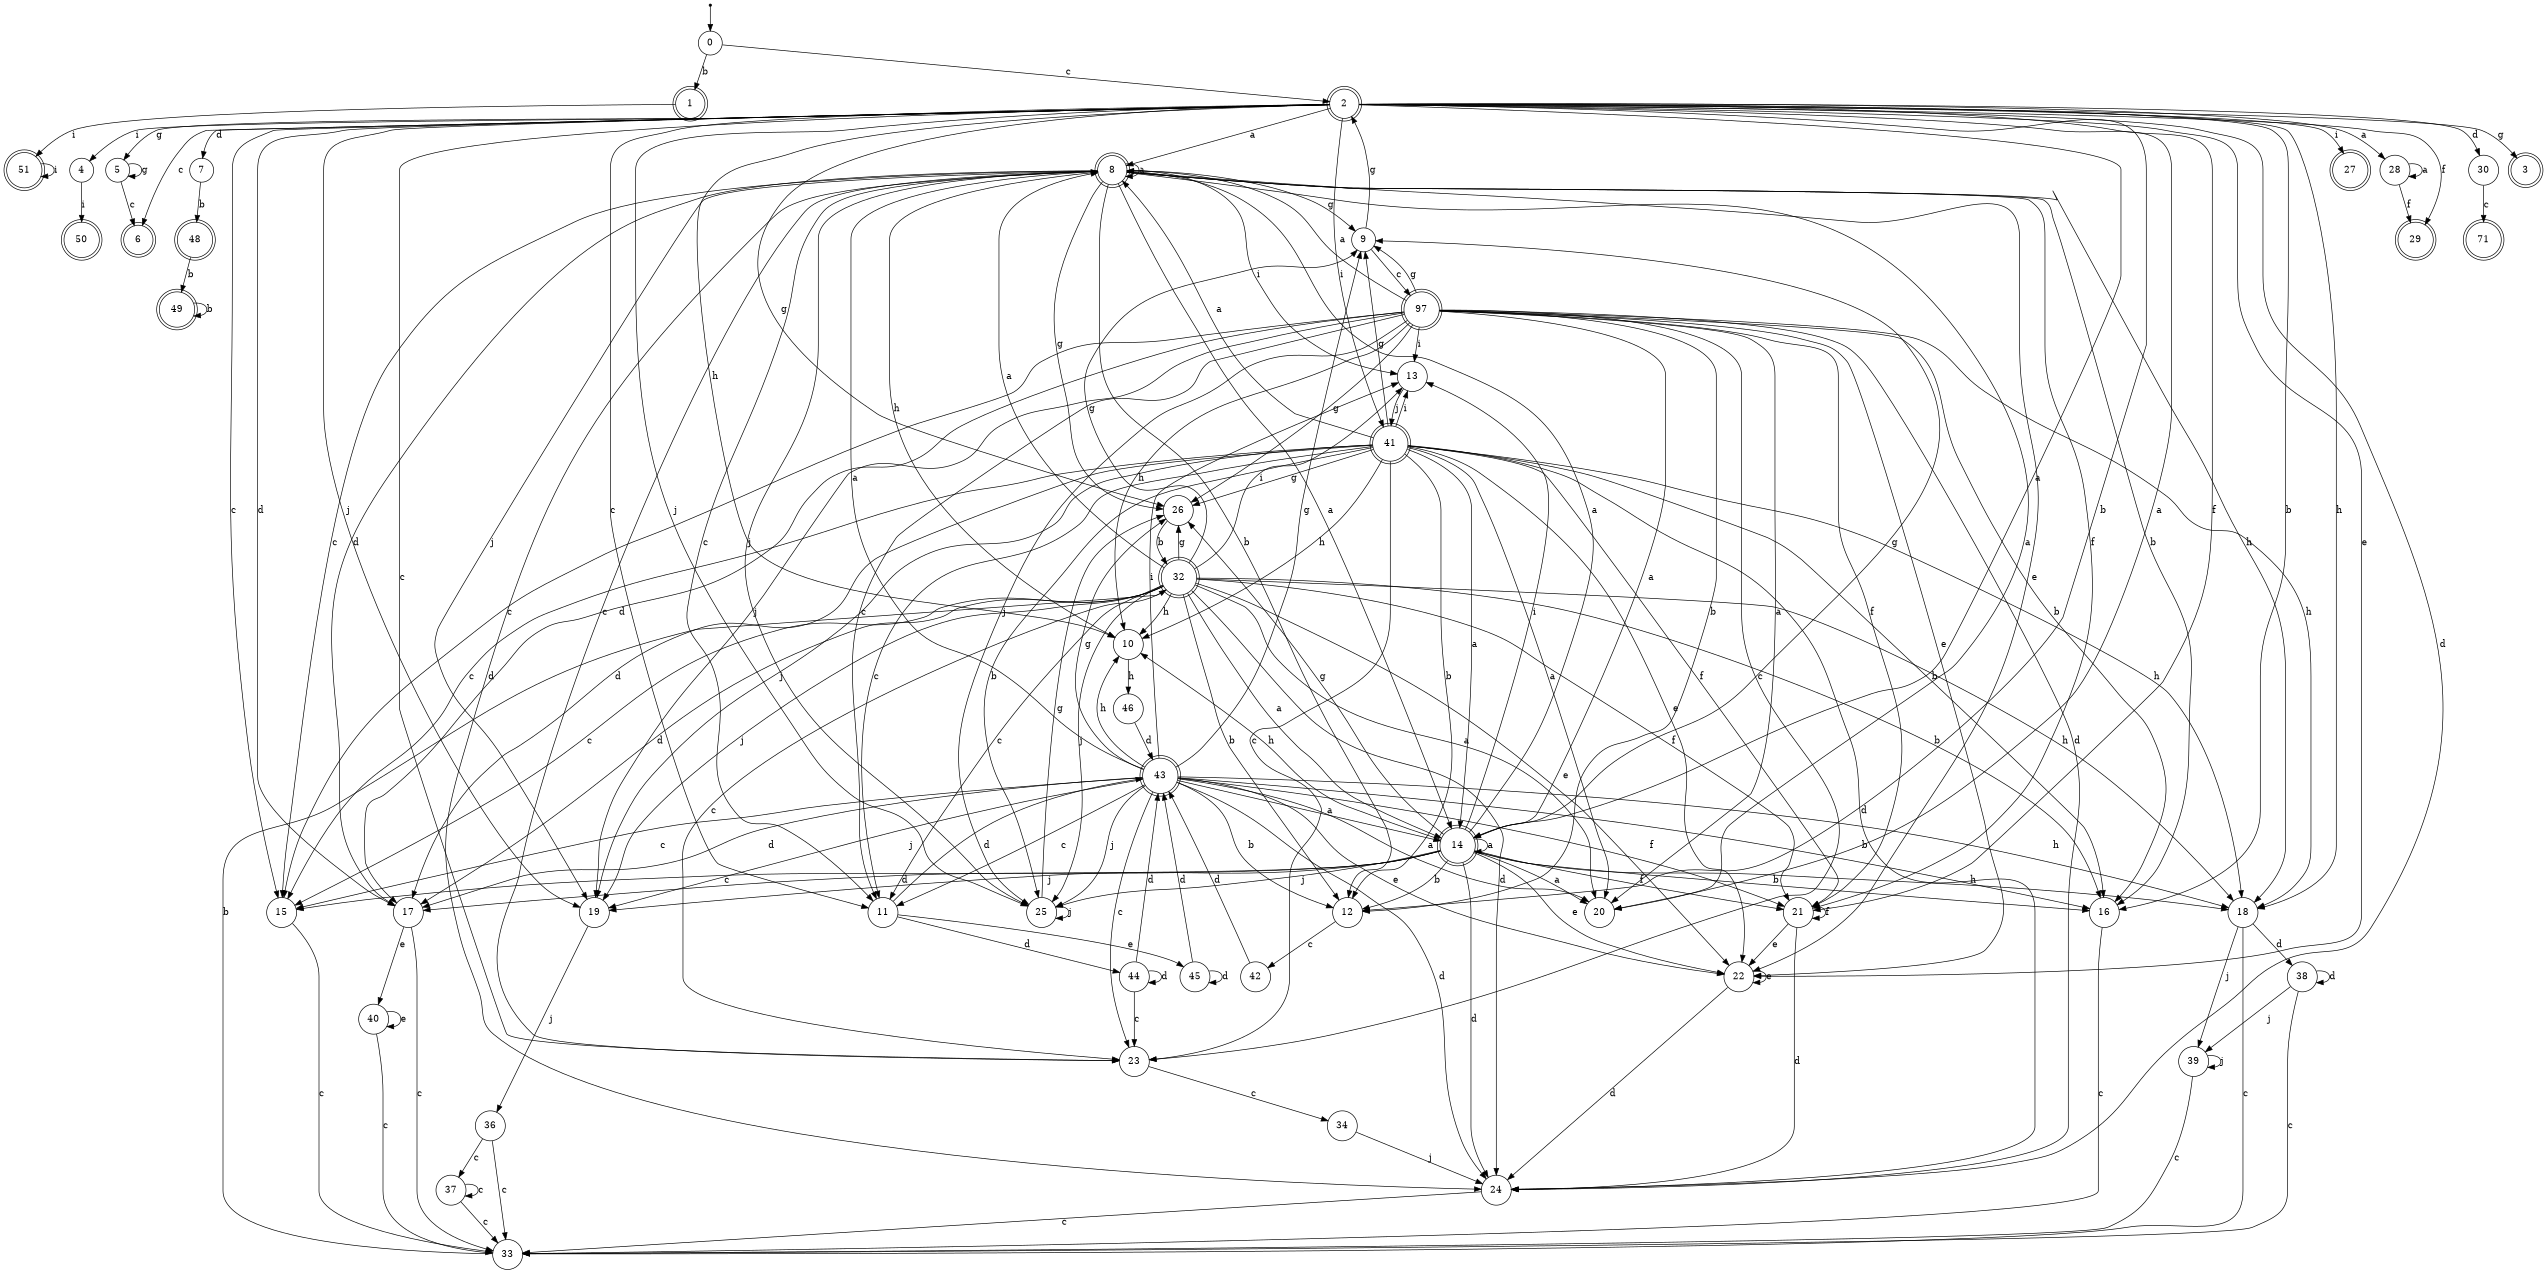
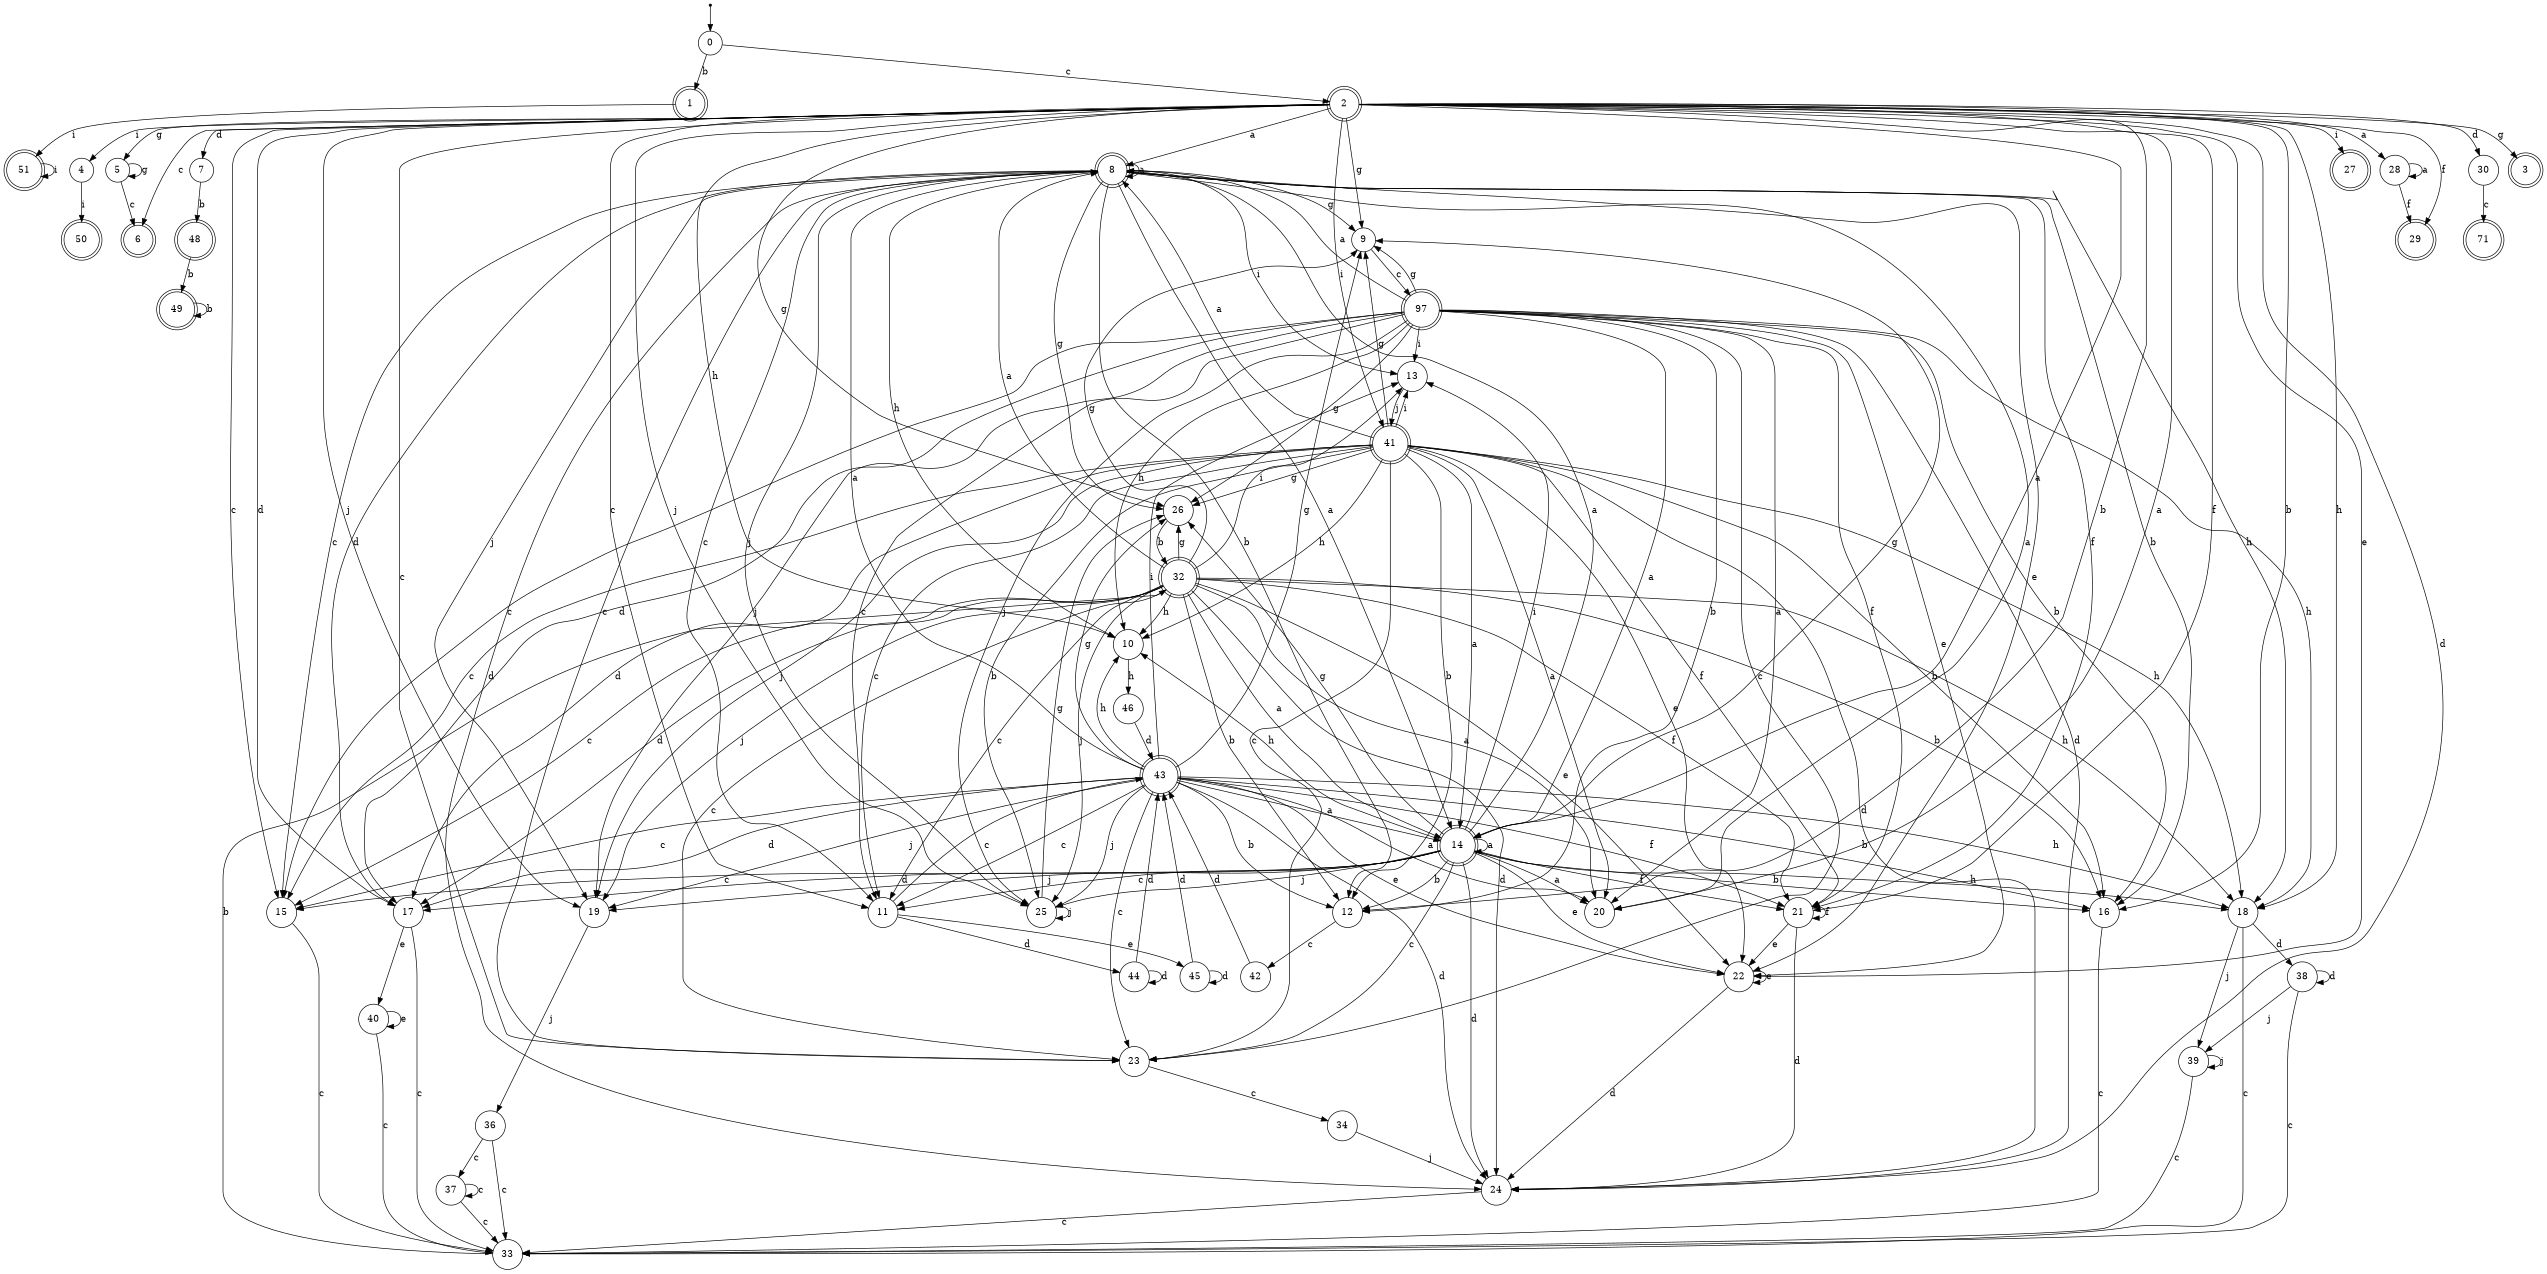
(1369, 174) -> (1354, 170)
(987, 846) -> (987, 846)
none -> (1105, 879)
(1134, 1016) -> (1338, 1011)
